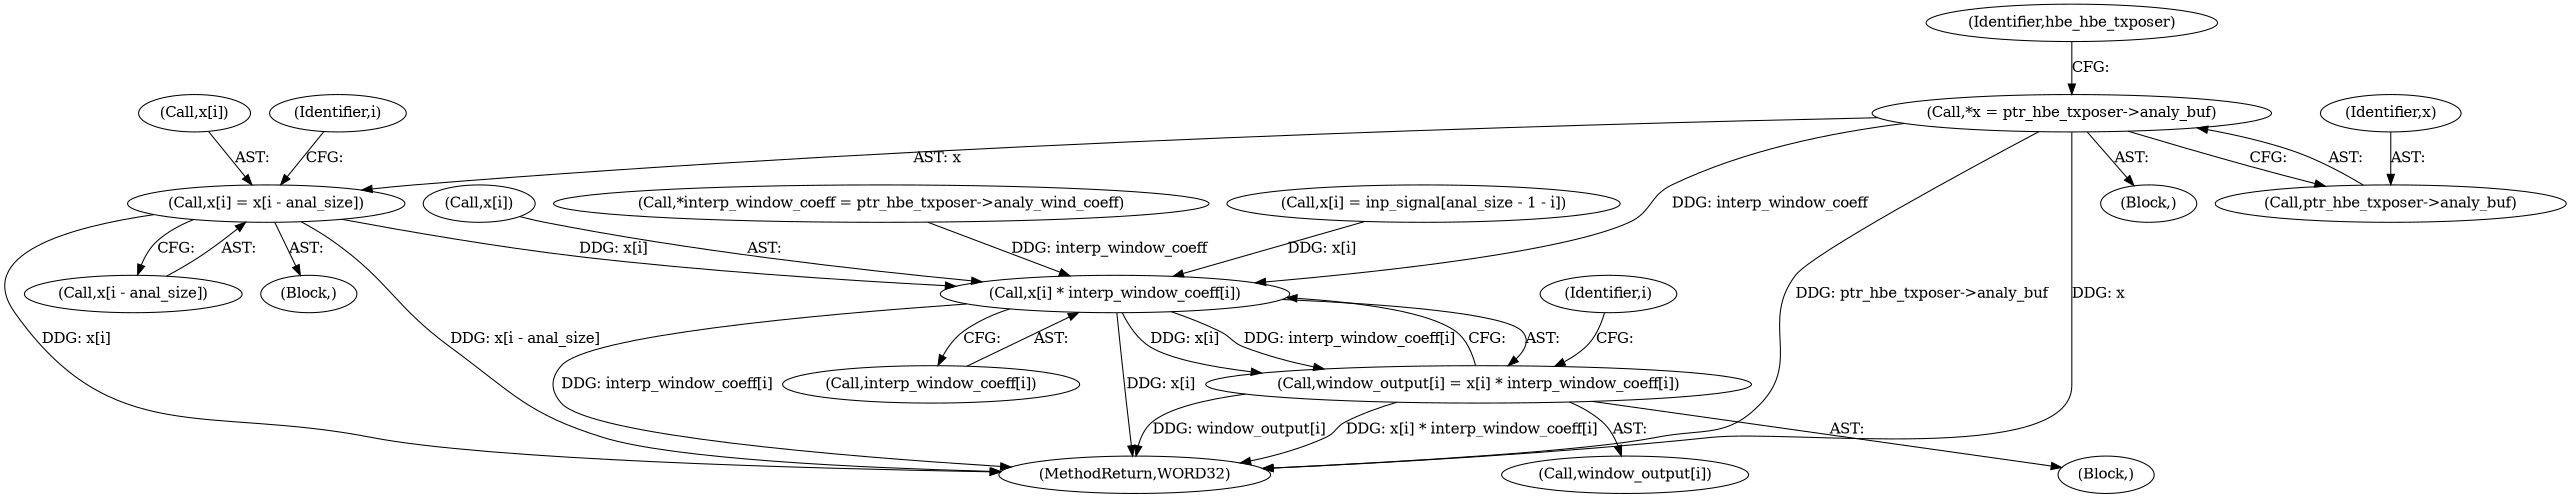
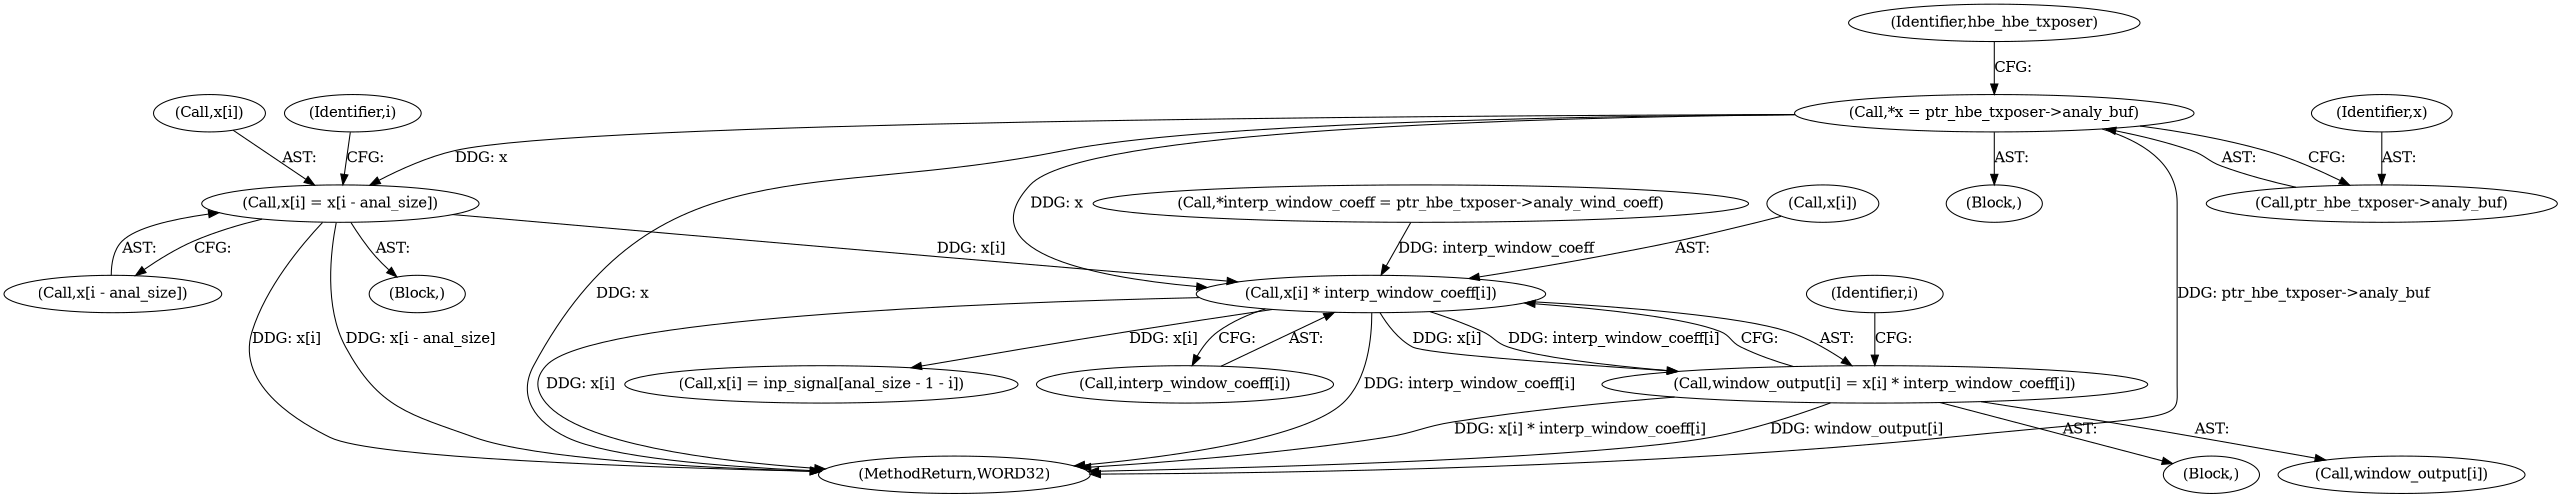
(937, 158) -> (482, 158)
(1770, 204) -> (1057, 204)
(1274, 247) -> (1097, 337)
